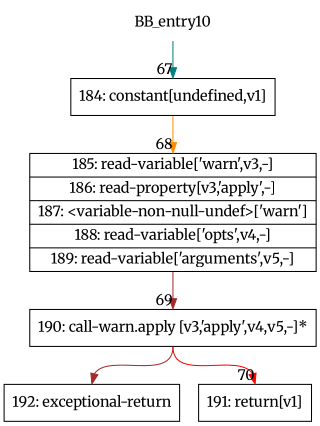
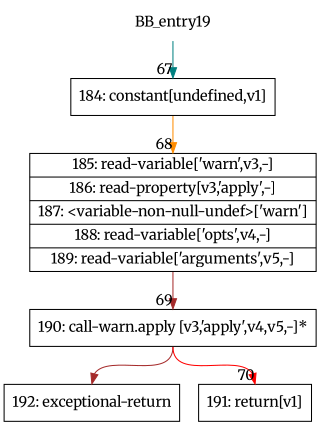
(173, 23) -> (173, 23)
